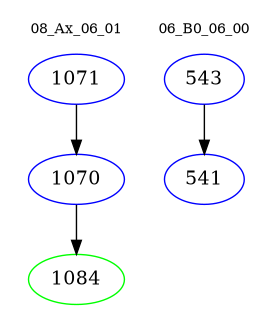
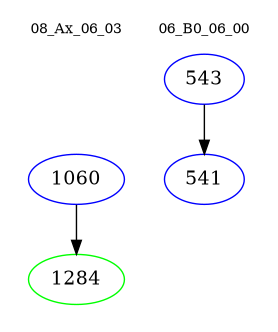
(76, 30) -> (76, 30)
(76, 79) -> none
(76, 179) -> (76, 179)
(76, 279) -> (76, 279)
